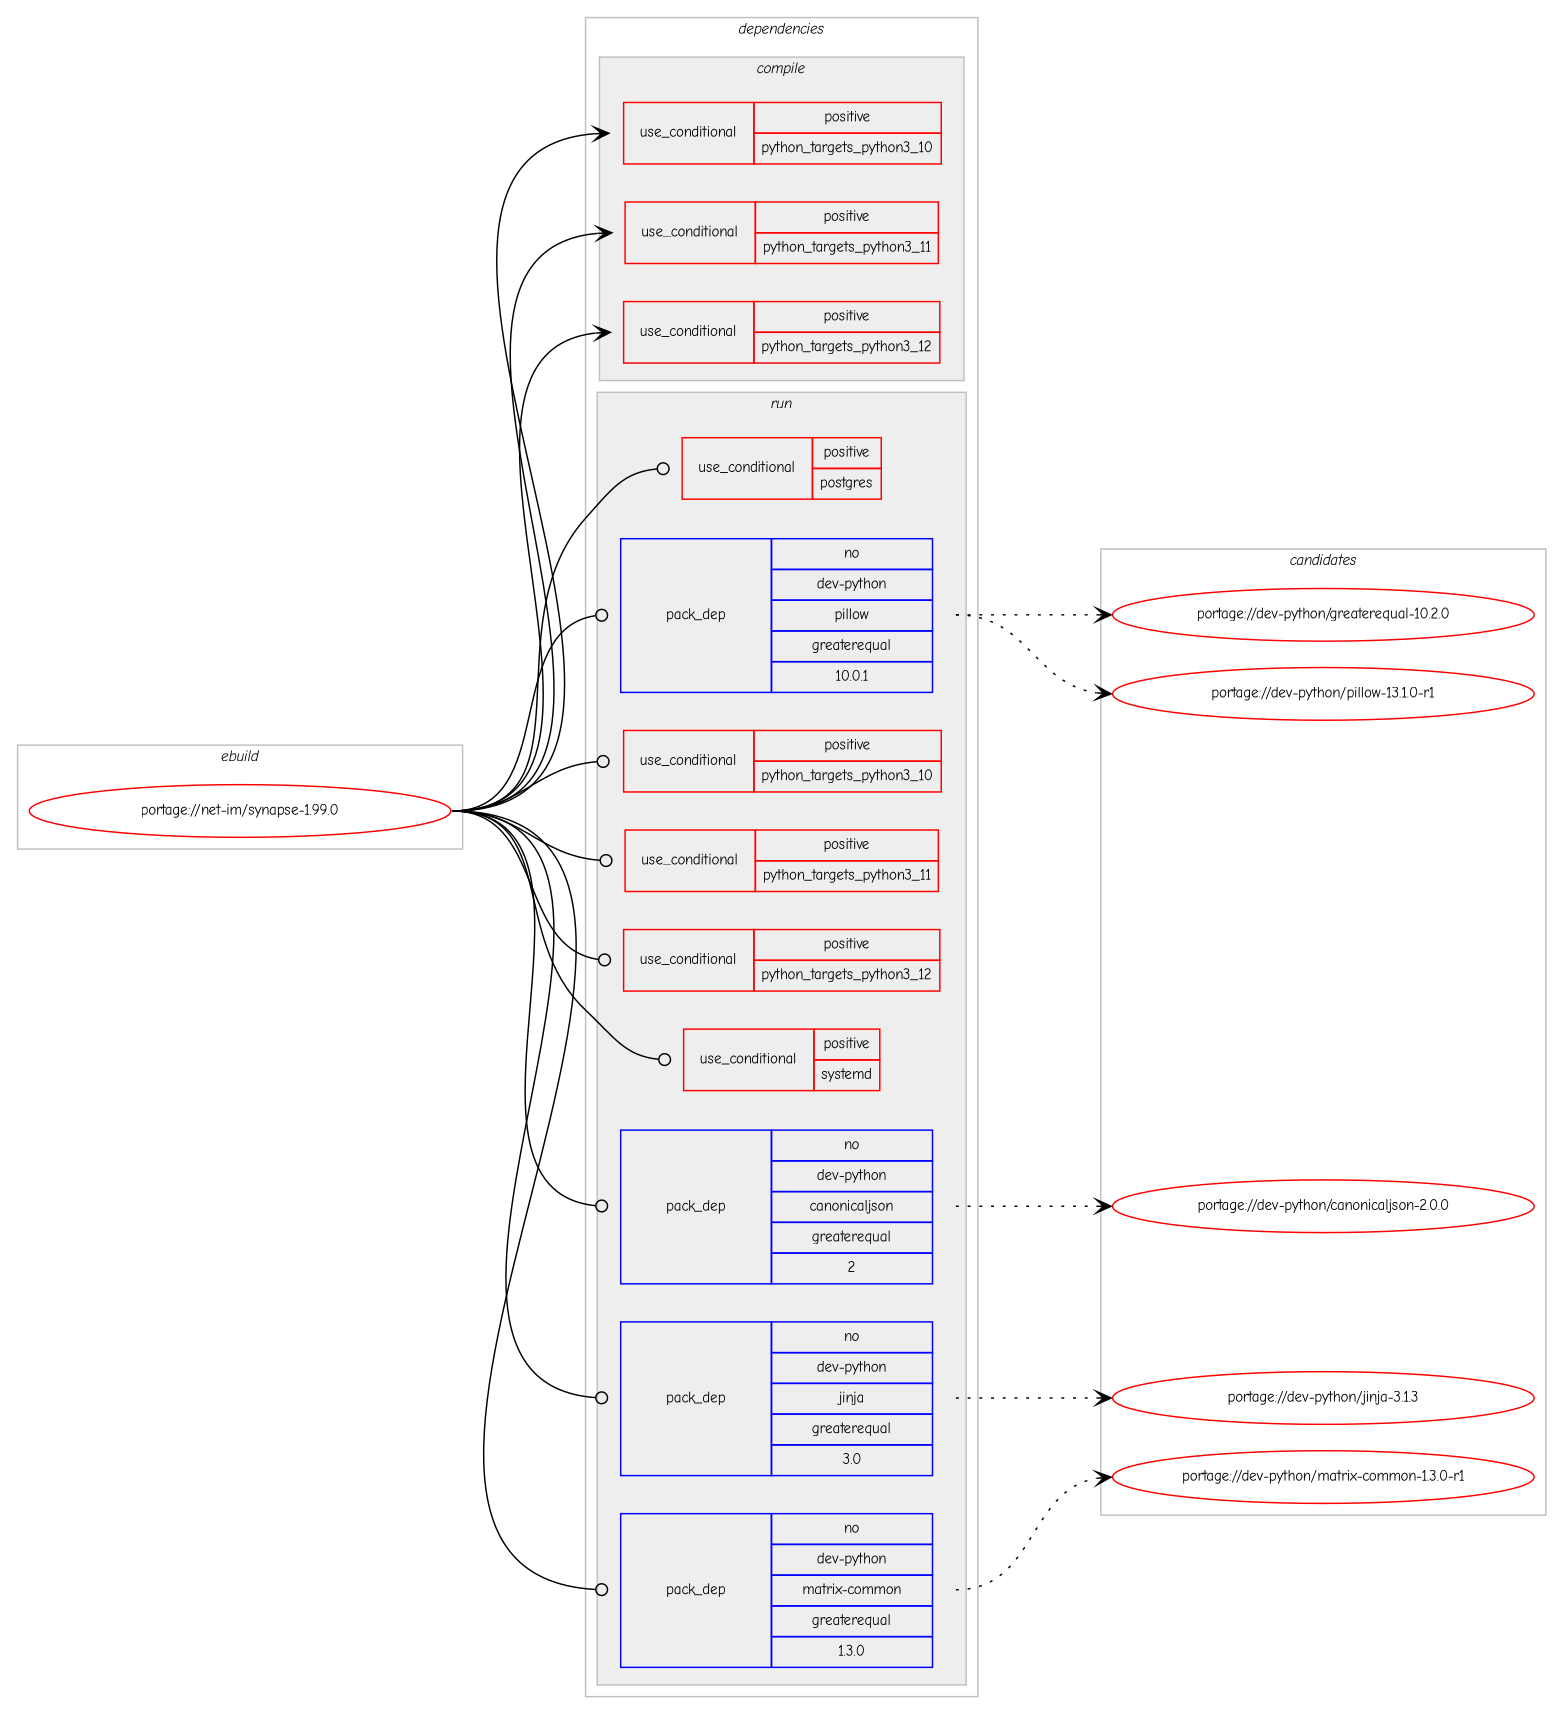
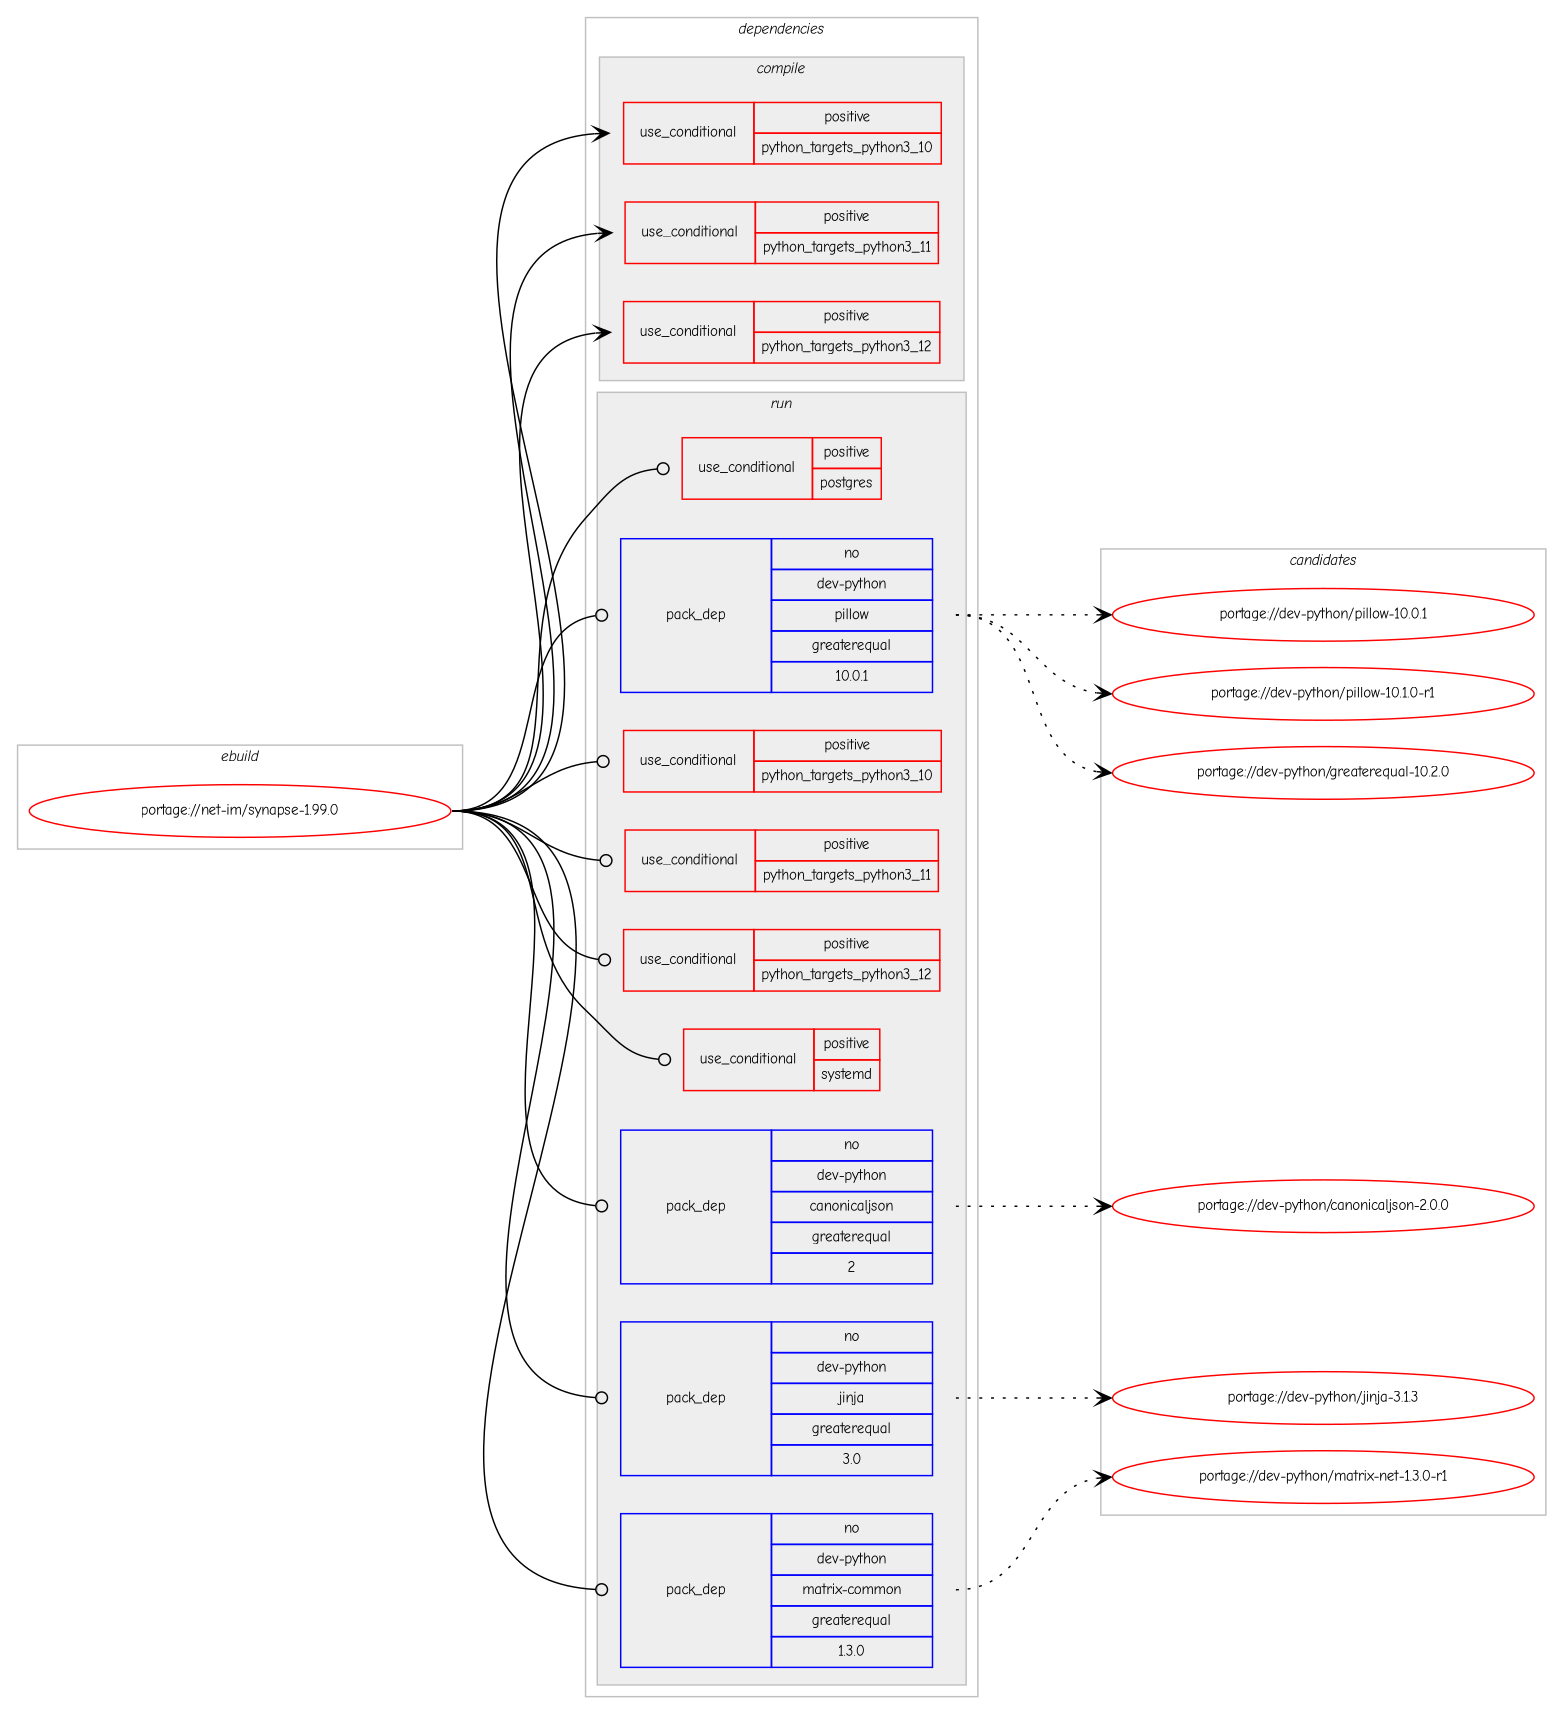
none -> (1323, 615)
(1323, 694) -> (1323, 694)
(1323, 1477) -> (1323, 1477)
